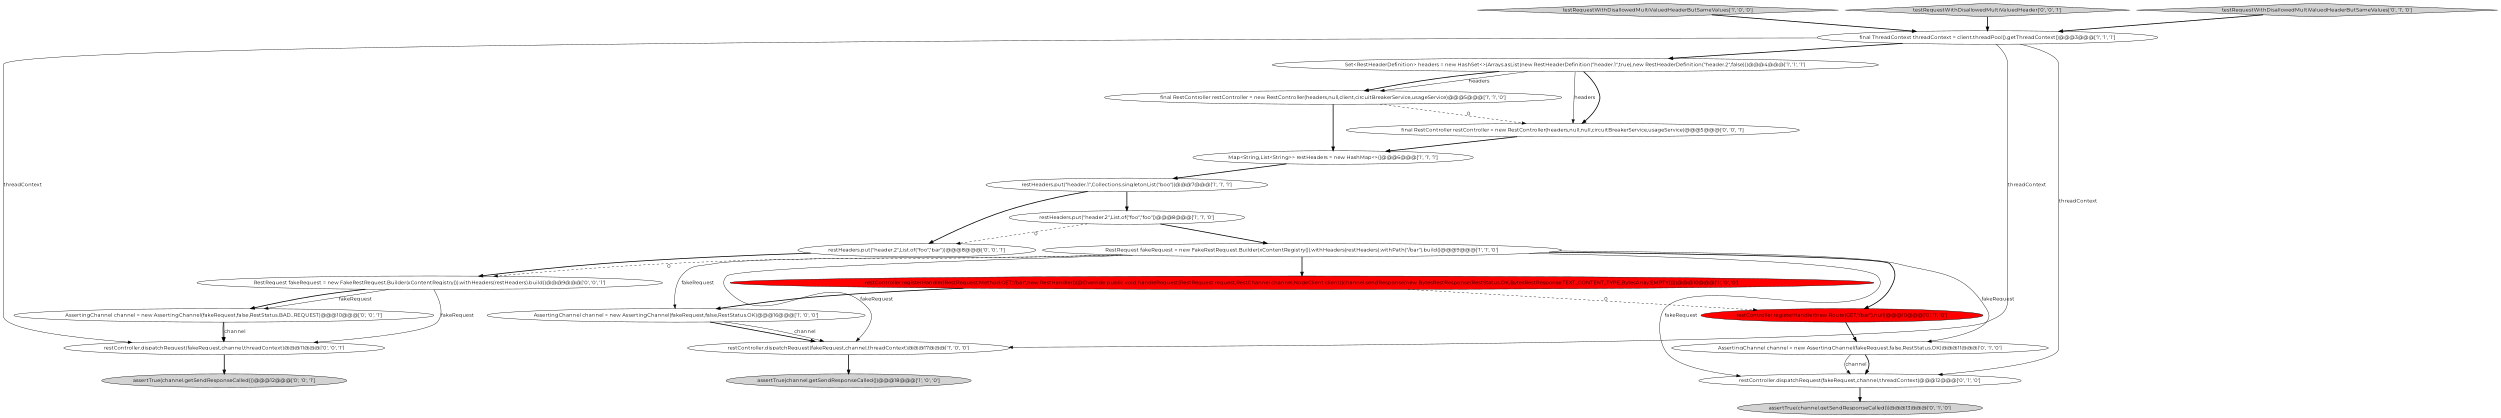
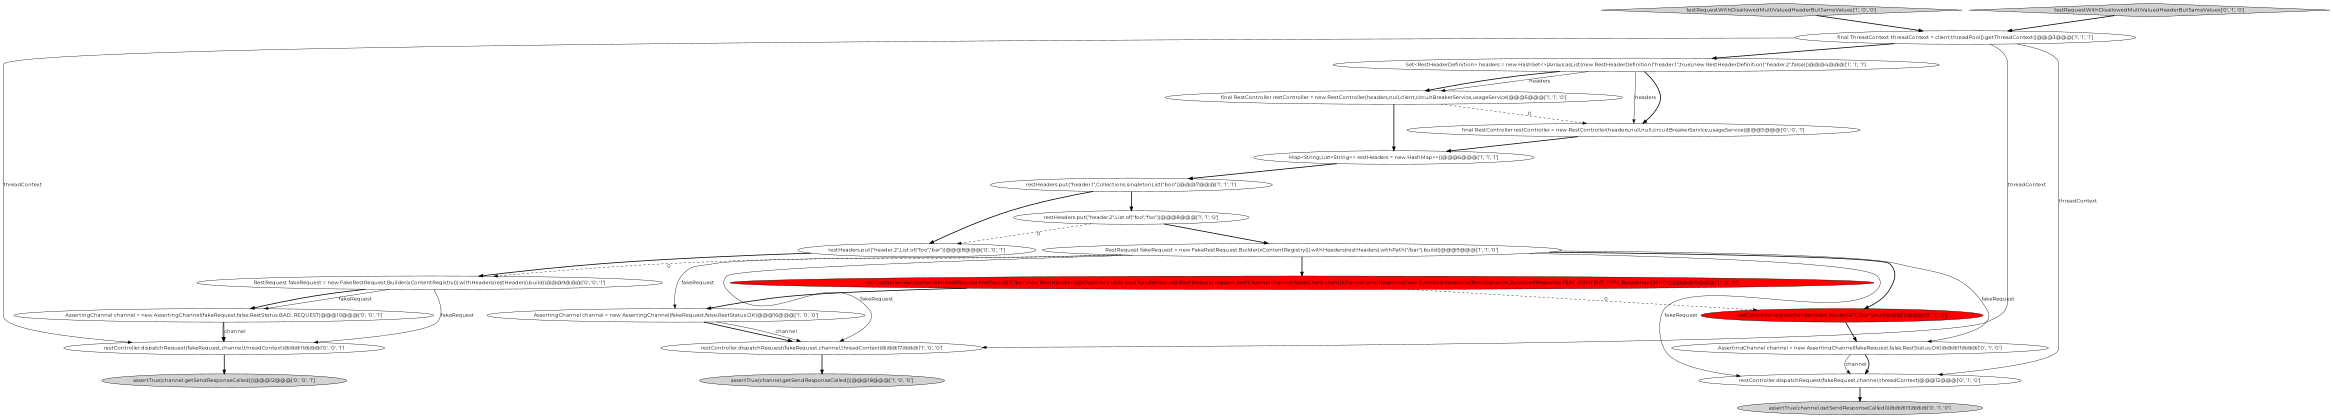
(1988, 10) -> none
